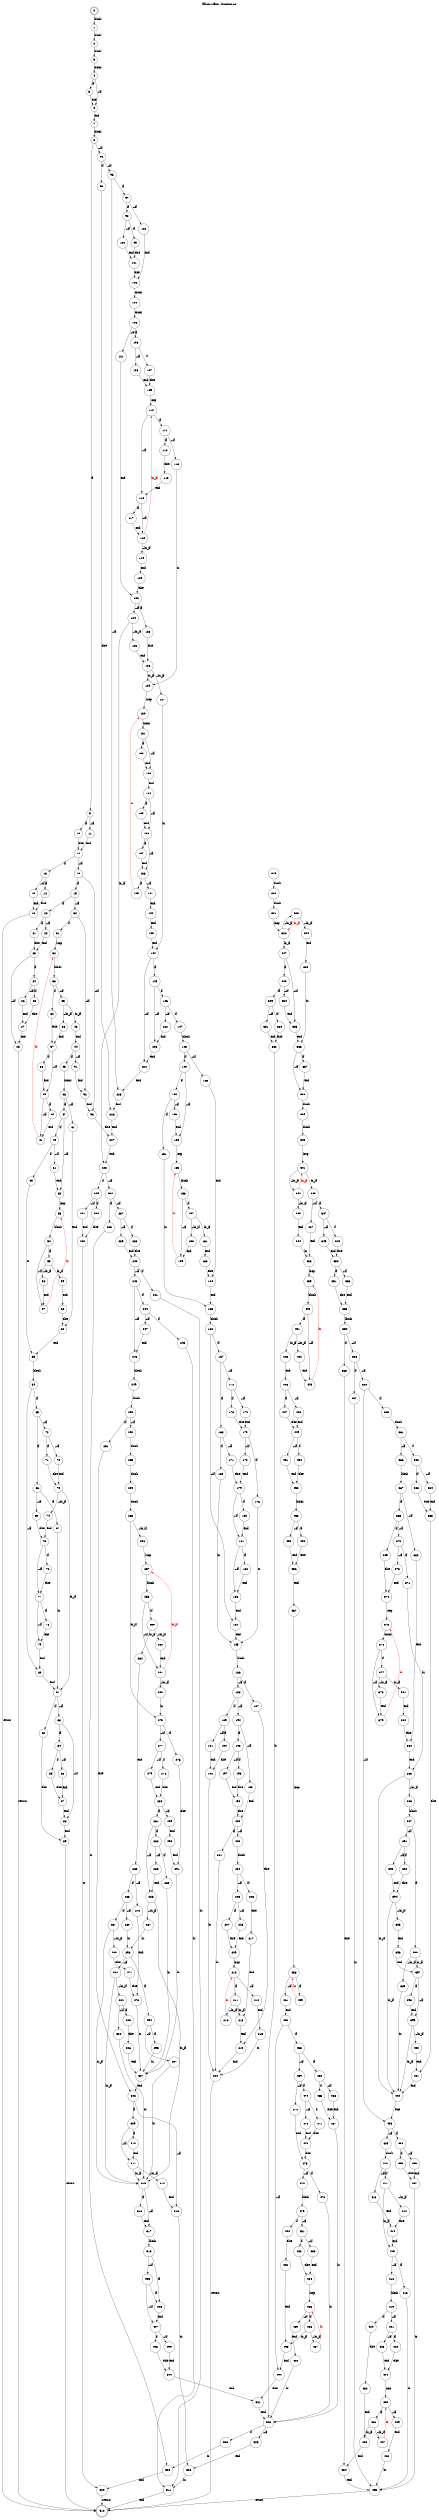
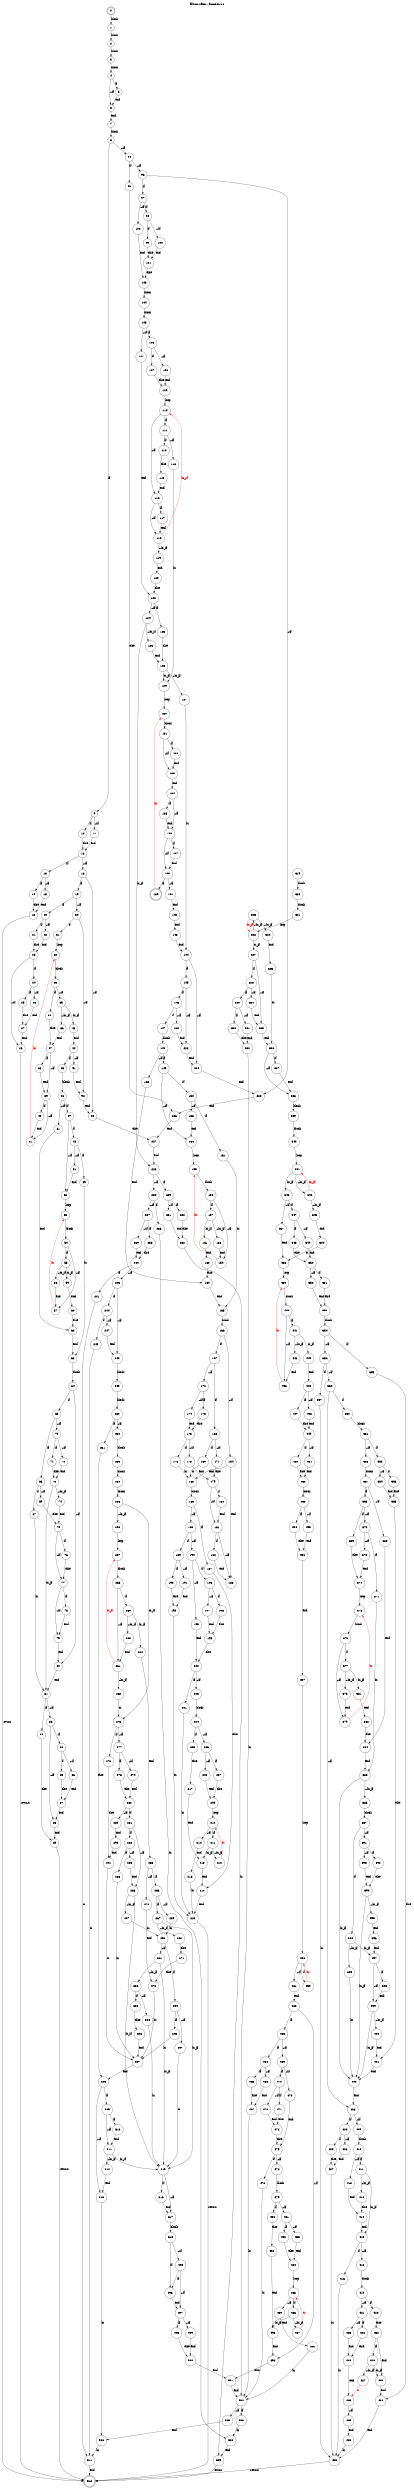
(136, 894) -> (156, 894)
(236, 1610) -> (231, 1522)
(380, 2412) -> (374, 2346)
